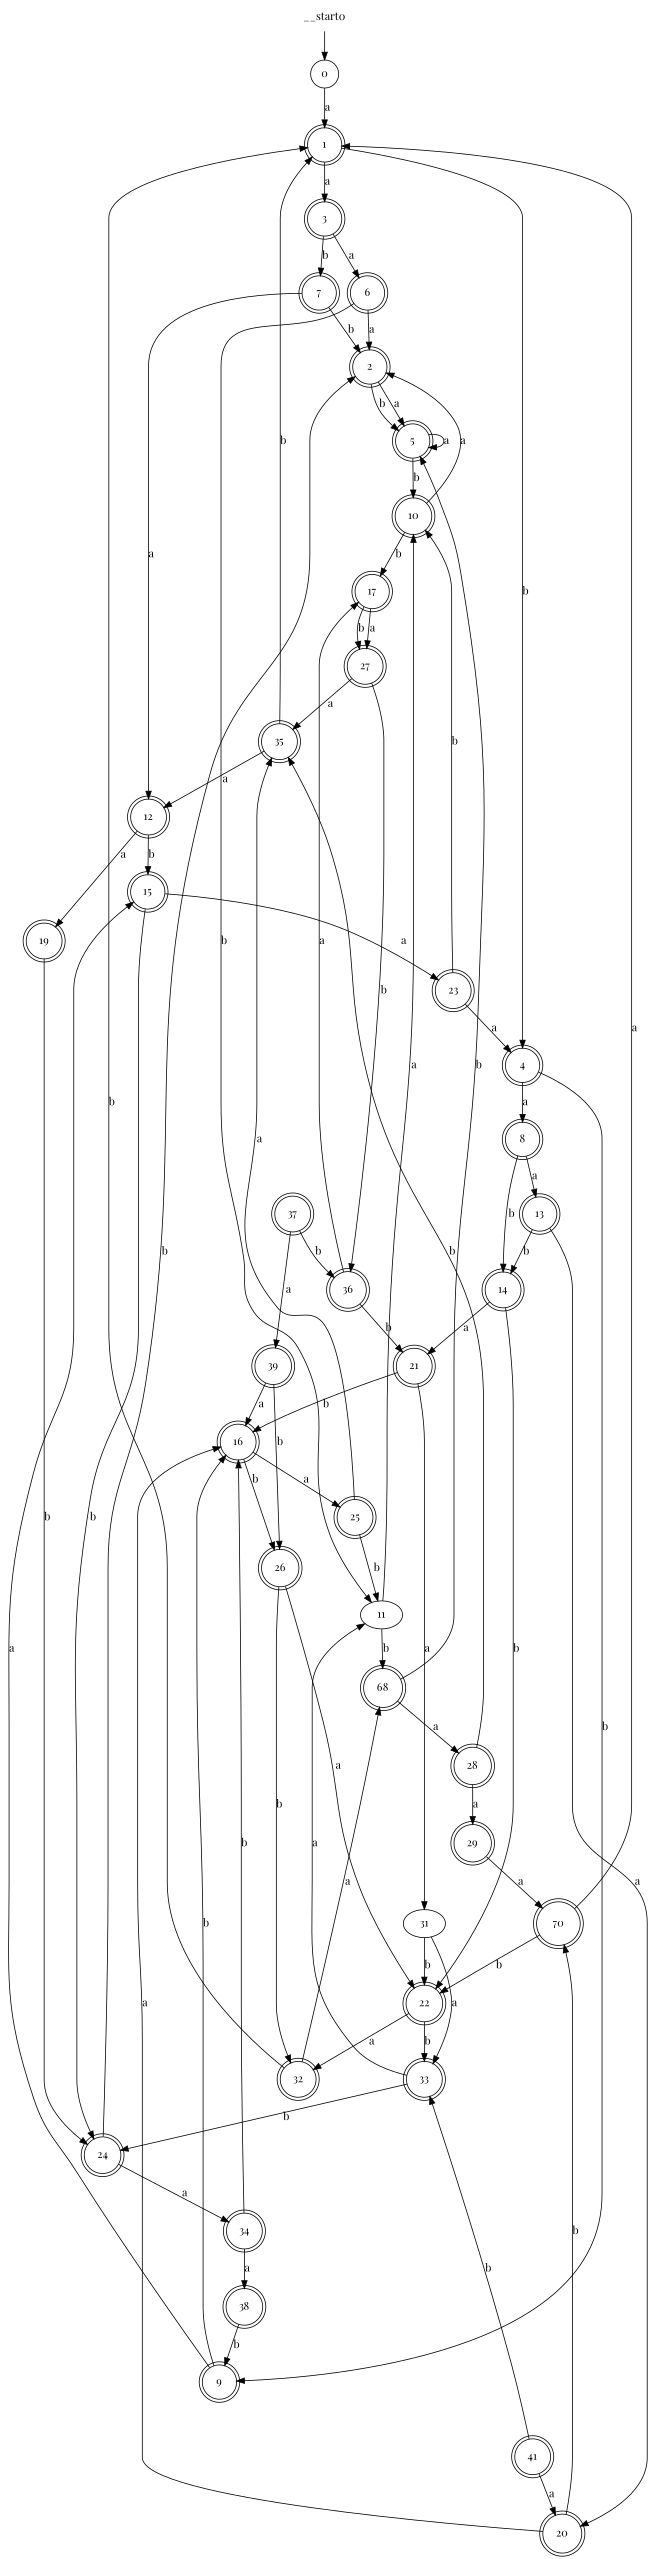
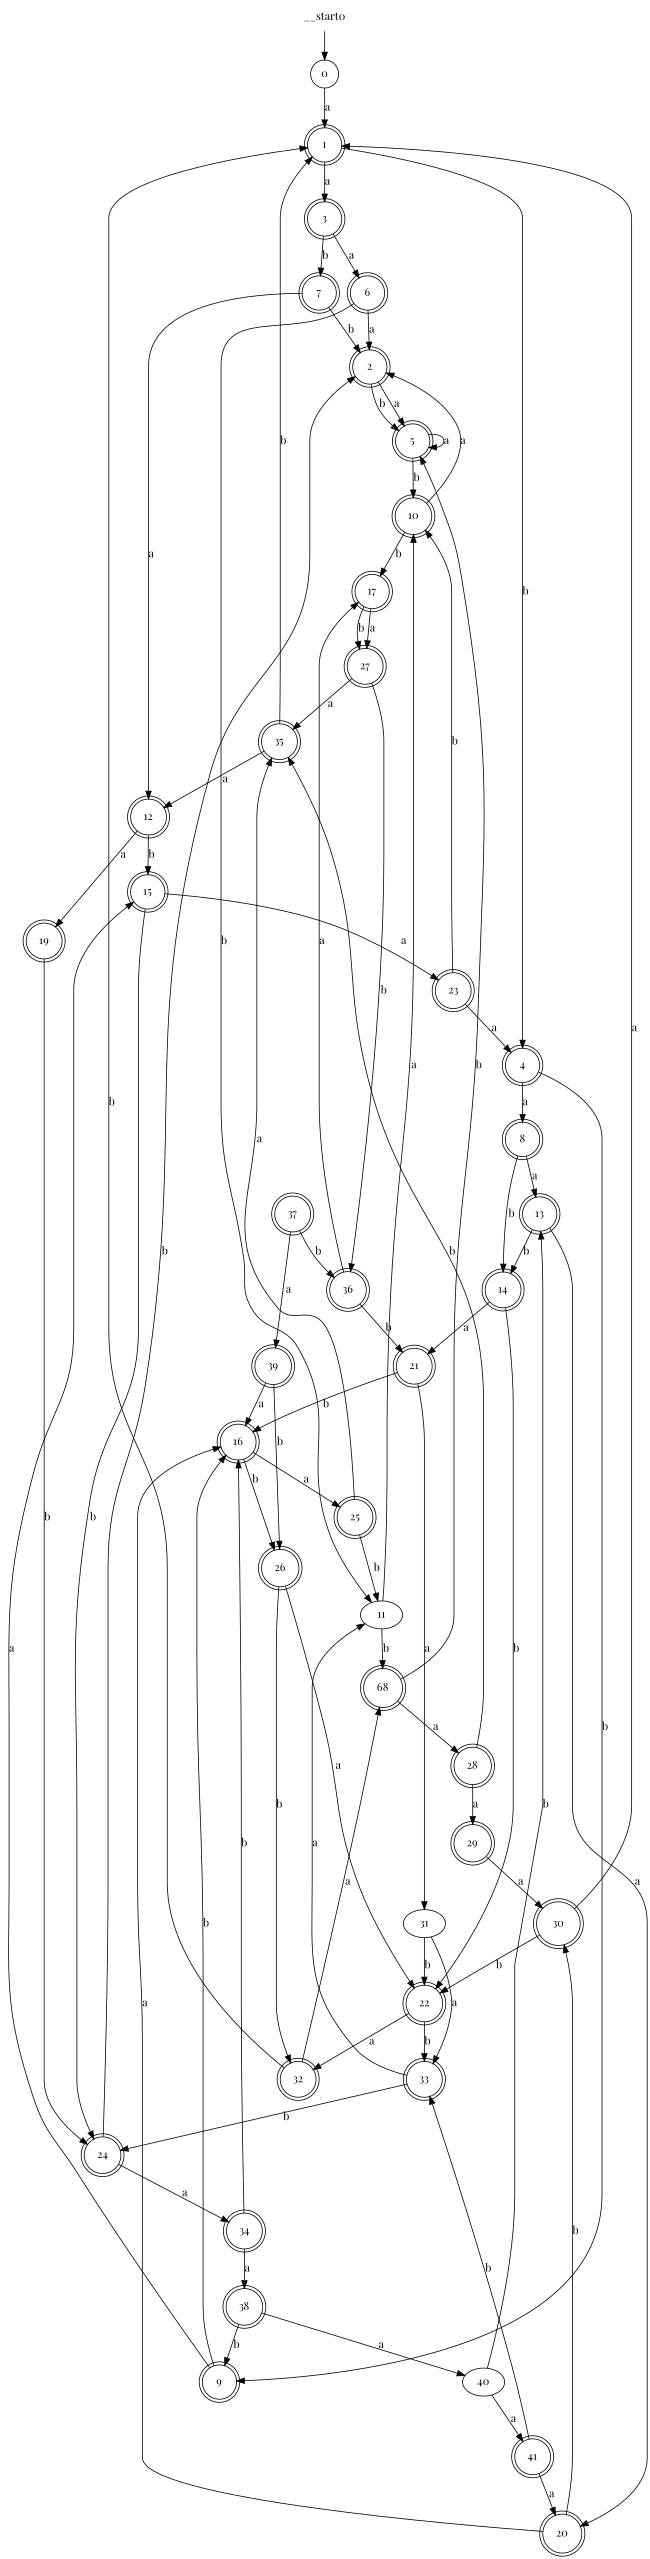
(558, 1924) -> (558, 1924)
none -> (484, 2382)
